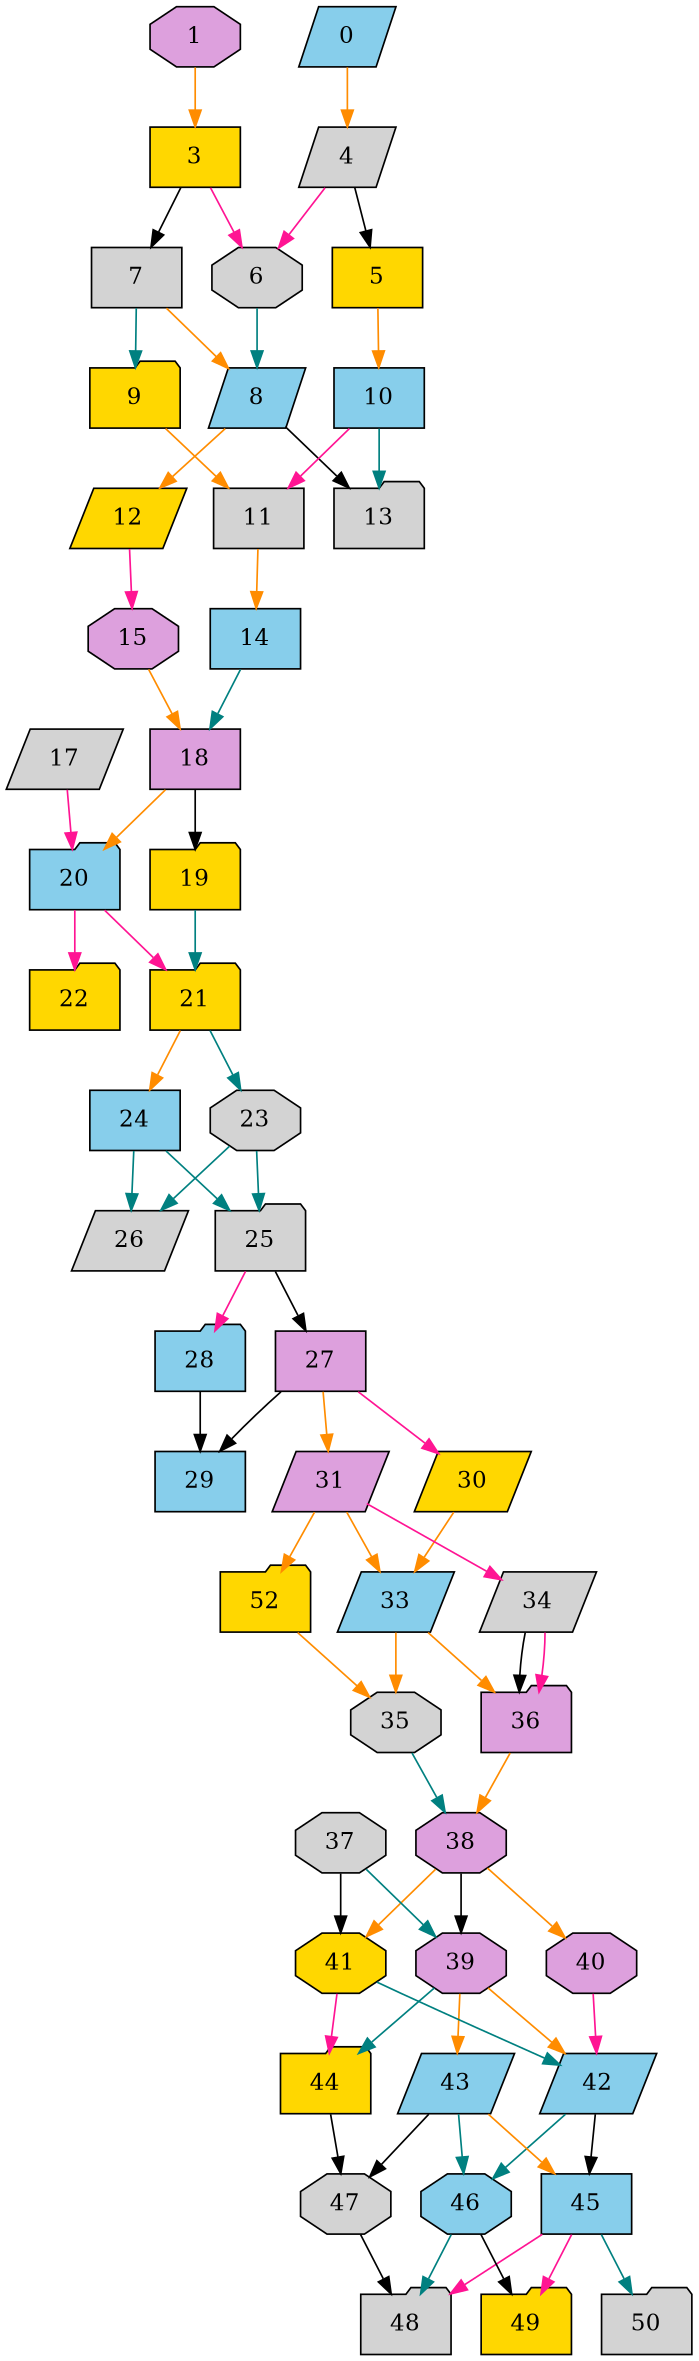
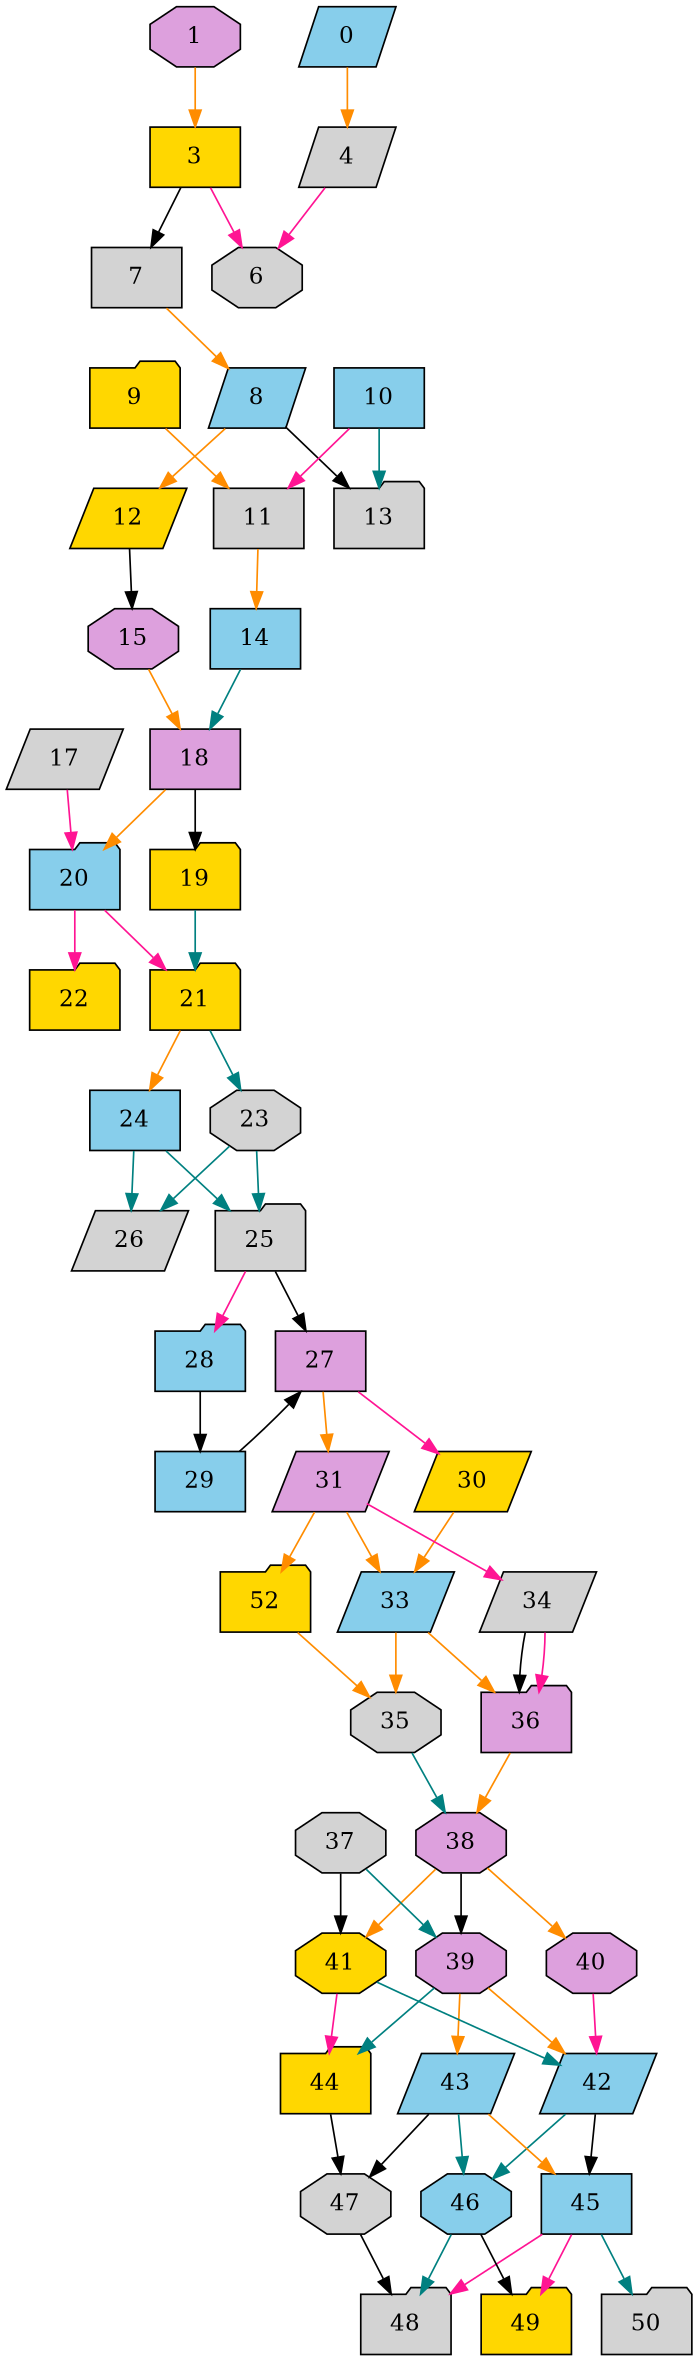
(377, 278) -> none
(136, 330) -> none
(257, 330) -> none
(130, 570) -> (130, 570)
(256, 1415) -> (265, 1428)
